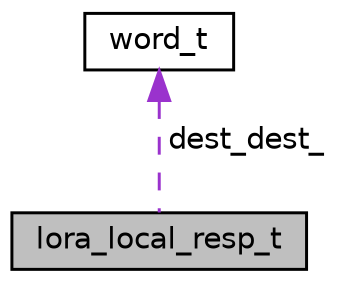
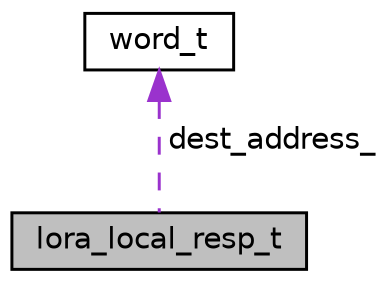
(243, 141) -> (268, 141)
